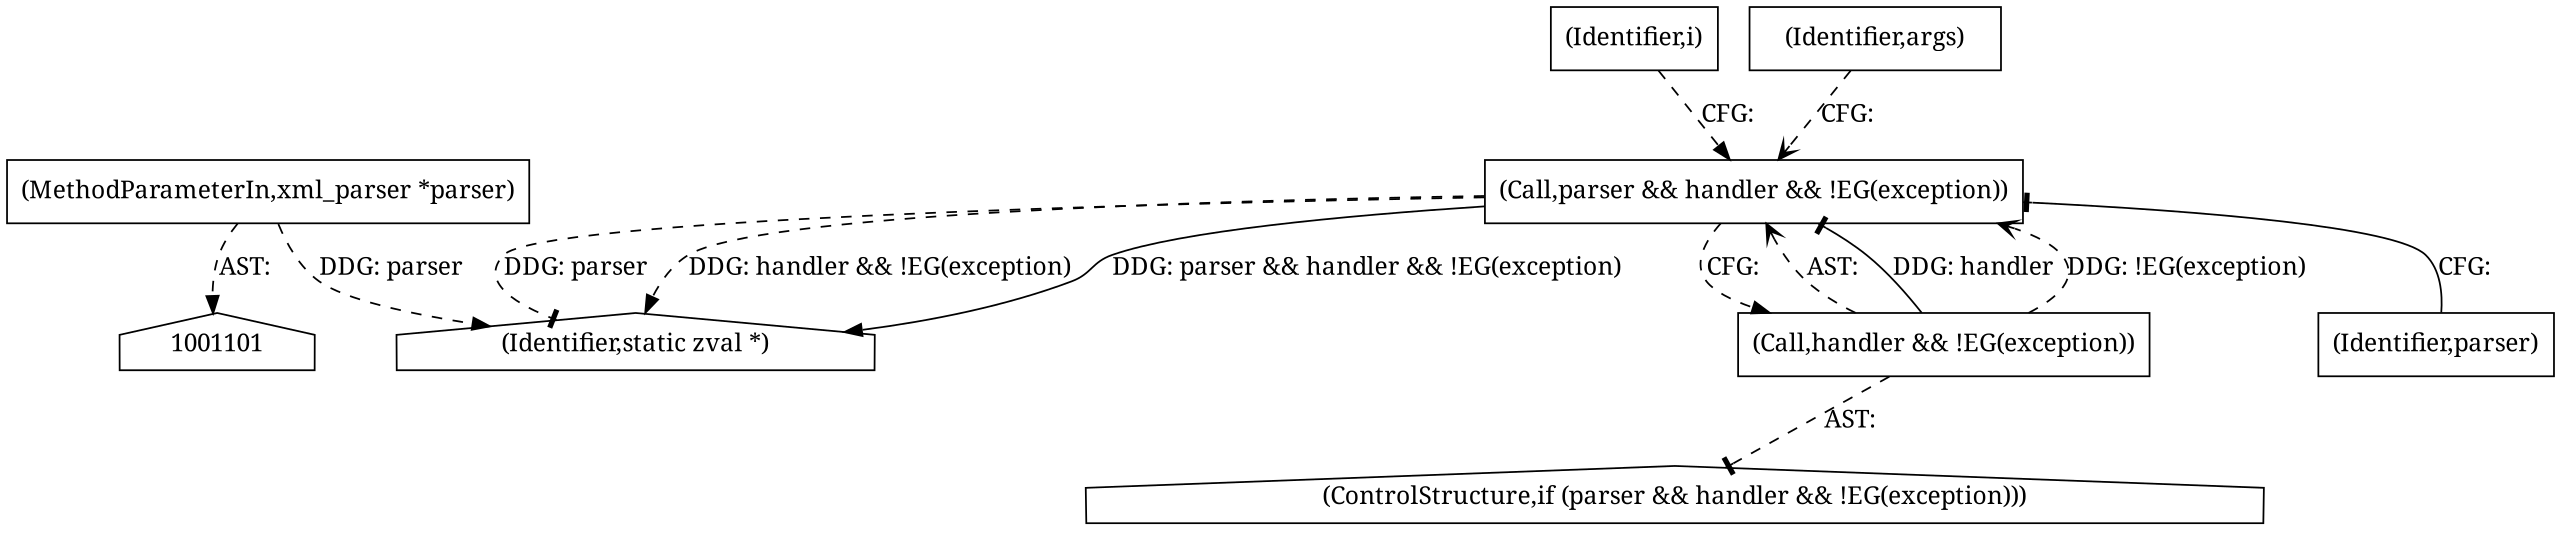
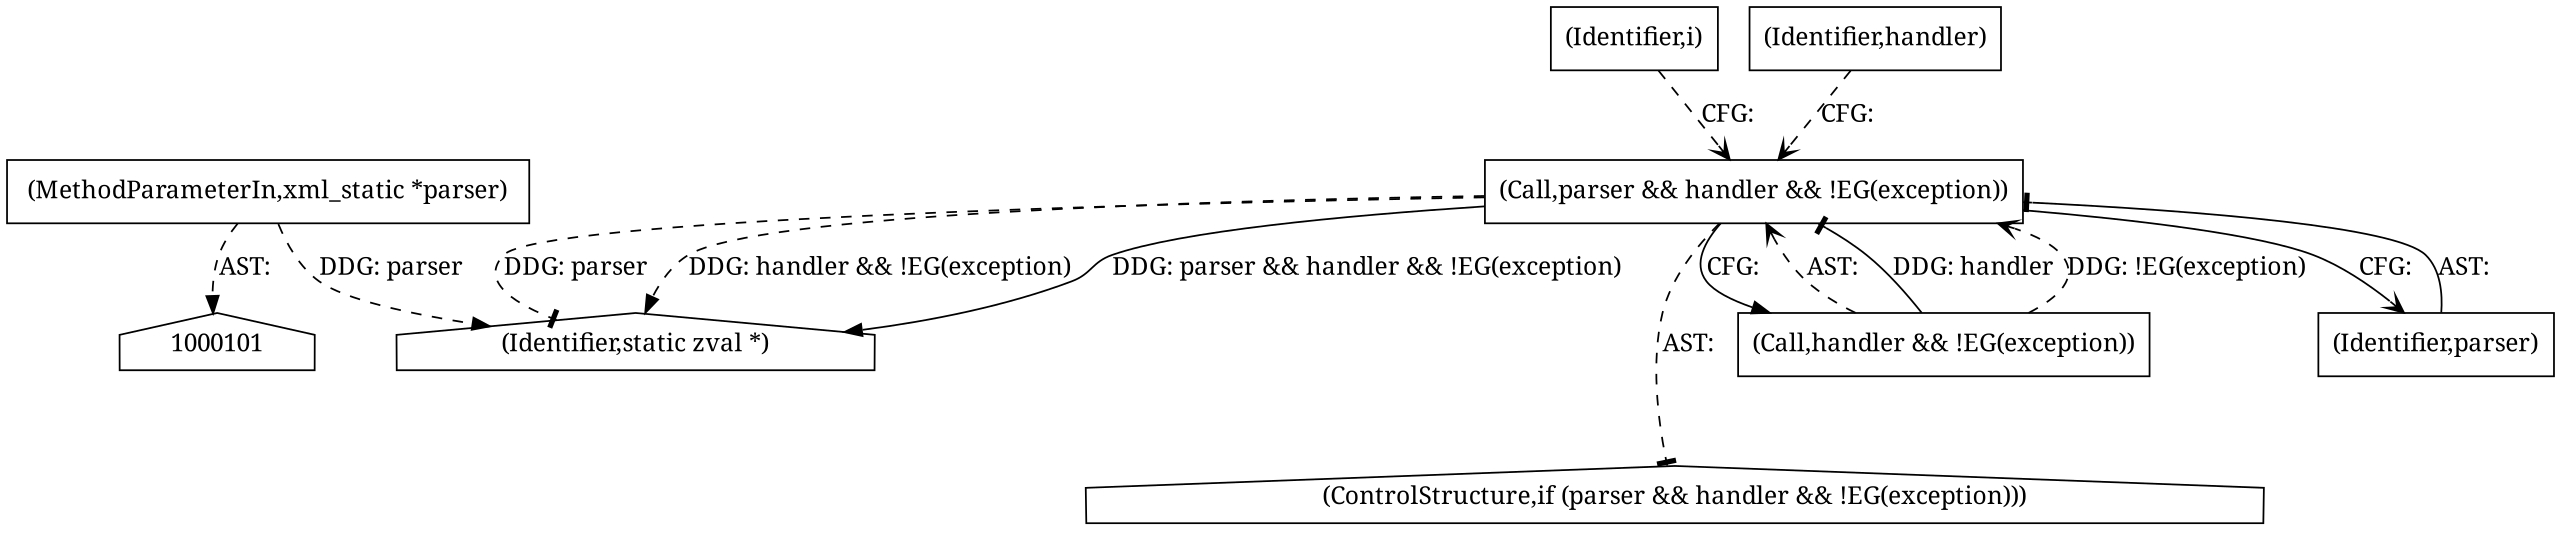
(1875, 39) -> (1875, 39)
(1688, 108) -> (1688, 108)
(268, 192) -> (268, 192)
none -> (2214, 232)
(2468, 268) -> (2468, 268)
(1704, 276) -> (1704, 276)
(217, 345) -> (217, 345)
(1811, 420) -> (1659, 331)
